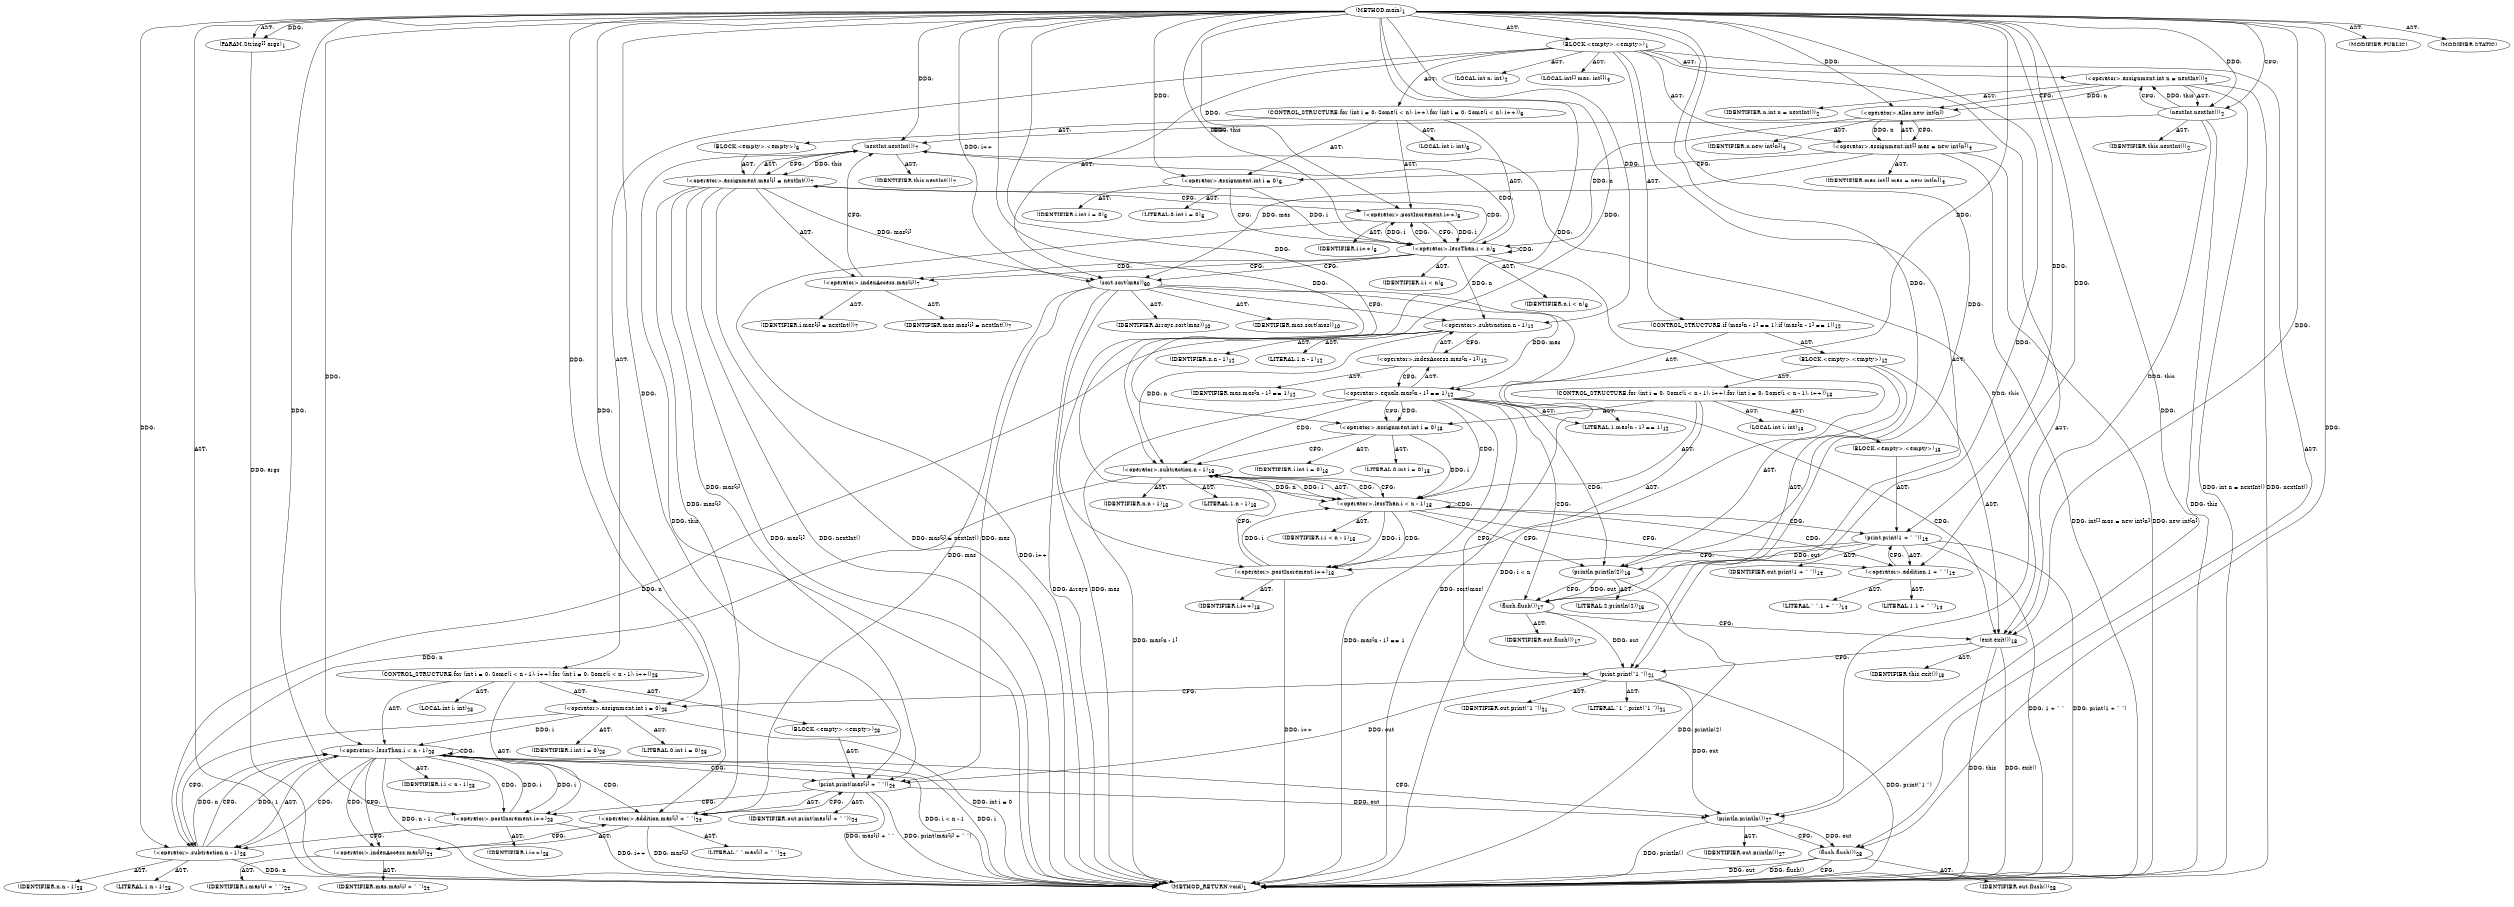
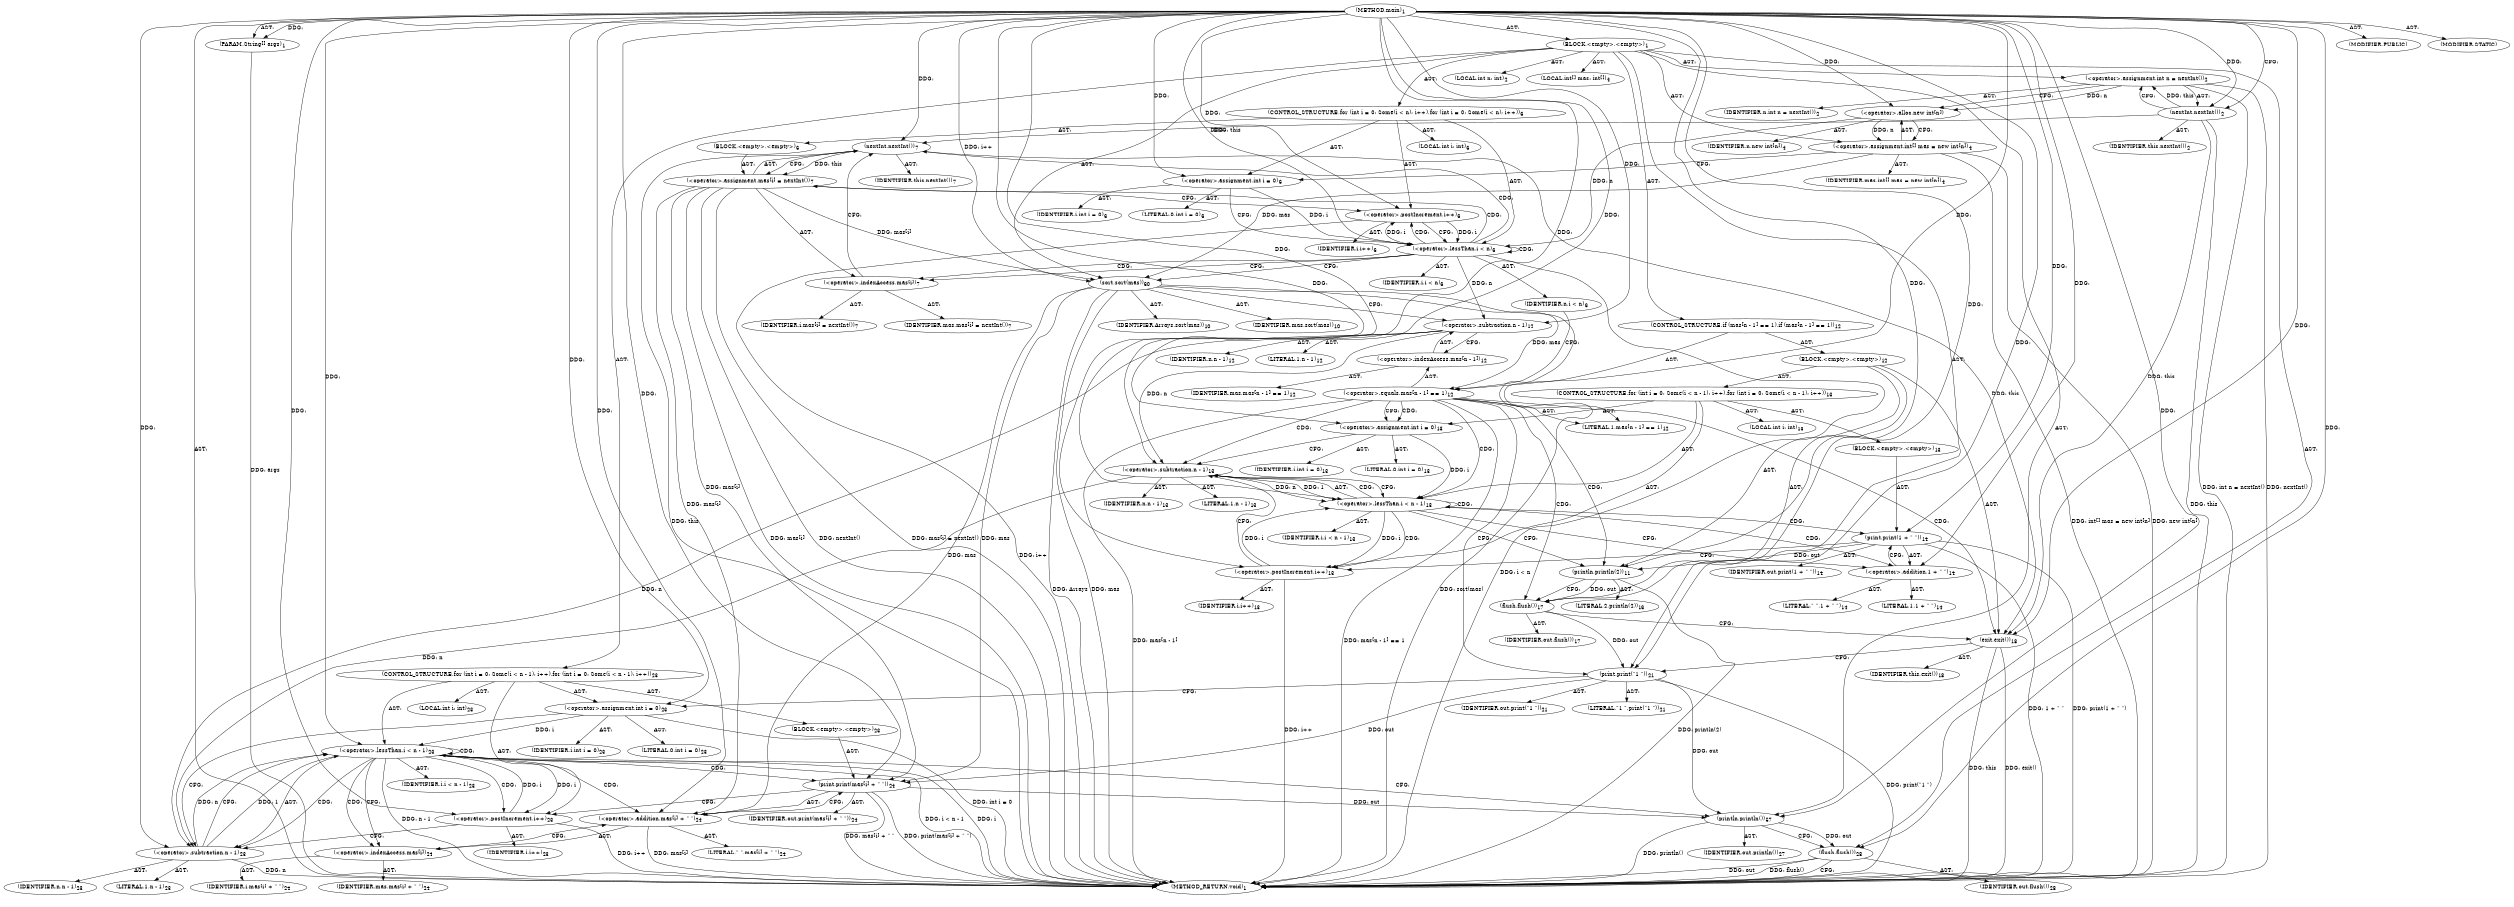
(1403, 373) -> (1534, 374)
(1627, 572) -> (1627, 572)
(1769, 819) -> (1769, 819)
